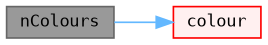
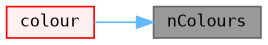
(135, 22) -> (116, 22)
